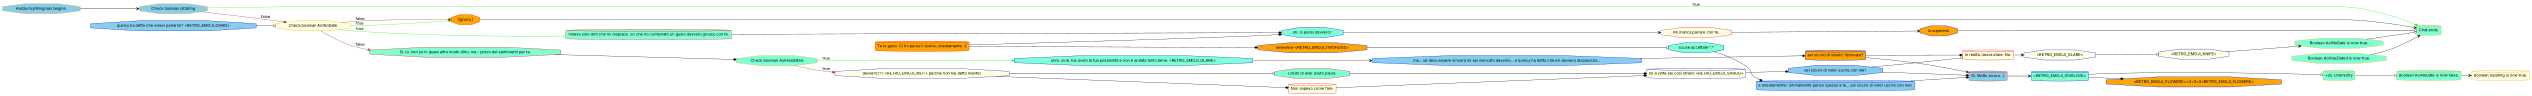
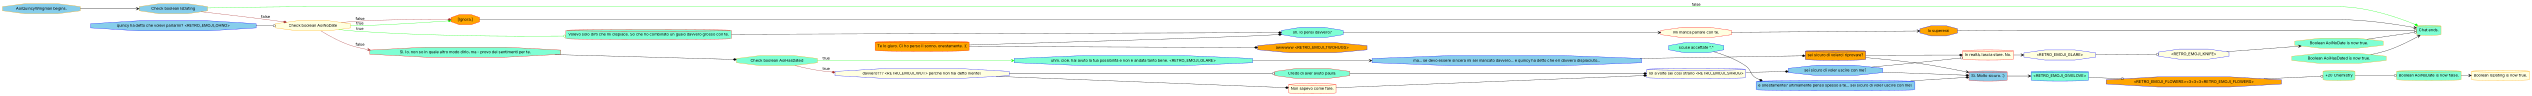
(1696, 5) -> (1696, 5)
(1517, 48) -> none
(2205, 73) -> (2292, 78)
(2105, 78) -> (2105, 78)
